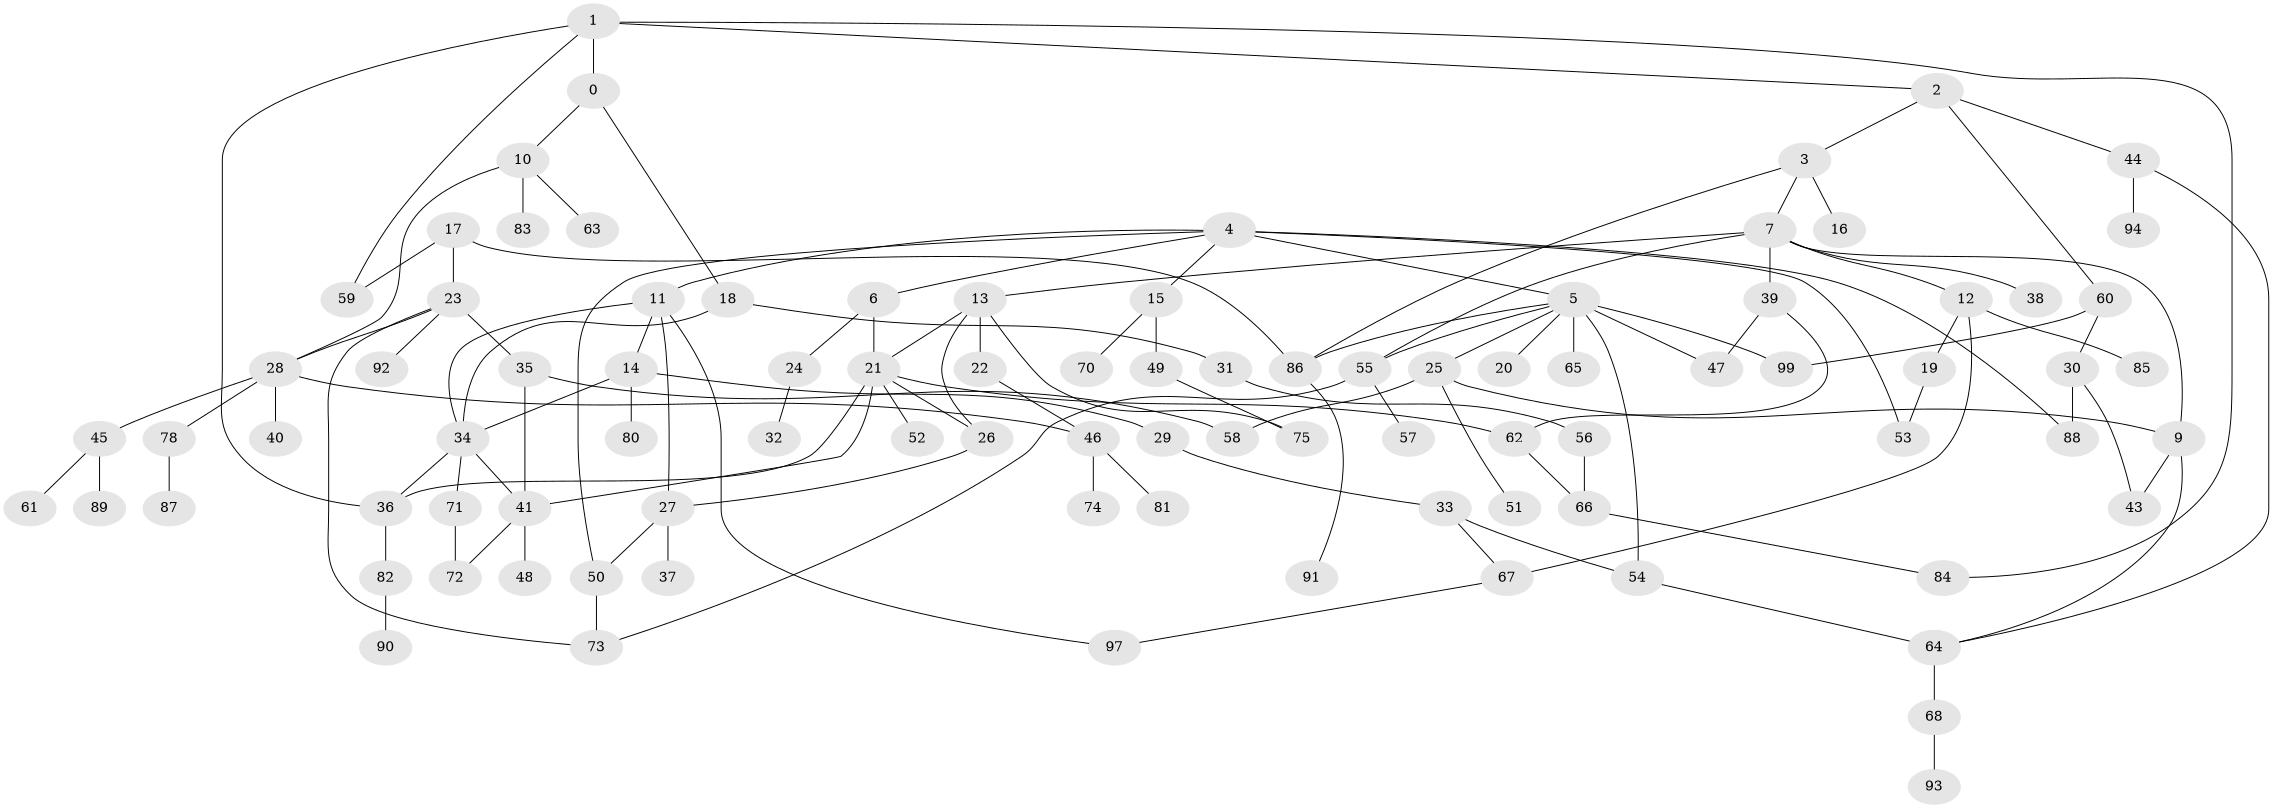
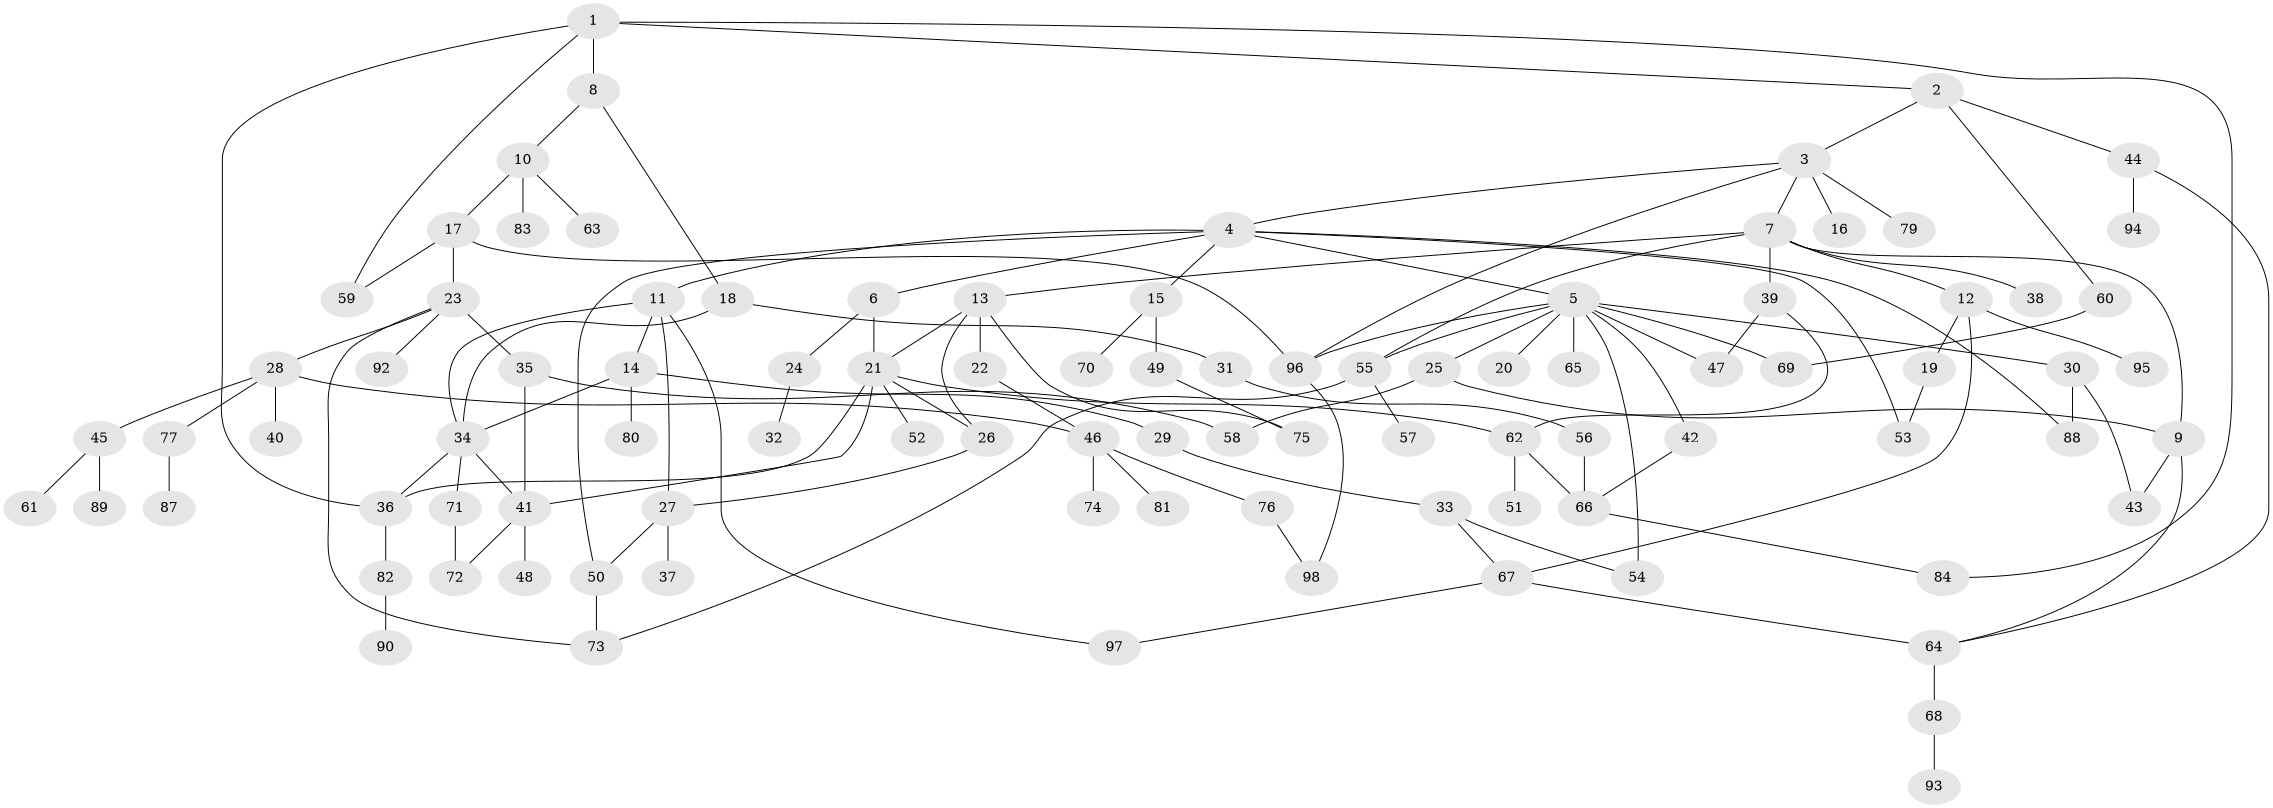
(594, 91) -> (594, 91)
none -> (1516, 187)
none -> (1909, 230)
(400, 273) -> (488, 195)
(2089, 334) -> (1823, 333)
(1295, 369) -> (1295, 369)
(1786, 369) -> (1786, 369)
(2142, 369) -> (2142, 369)
(169, 439) -> (169, 439)
none -> (1691, 439)
(1471, 441) -> (1515, 474)
none -> (1267, 508)
(1312, 578) -> (1312, 578)
(1786, 613) -> (1720, 614)
